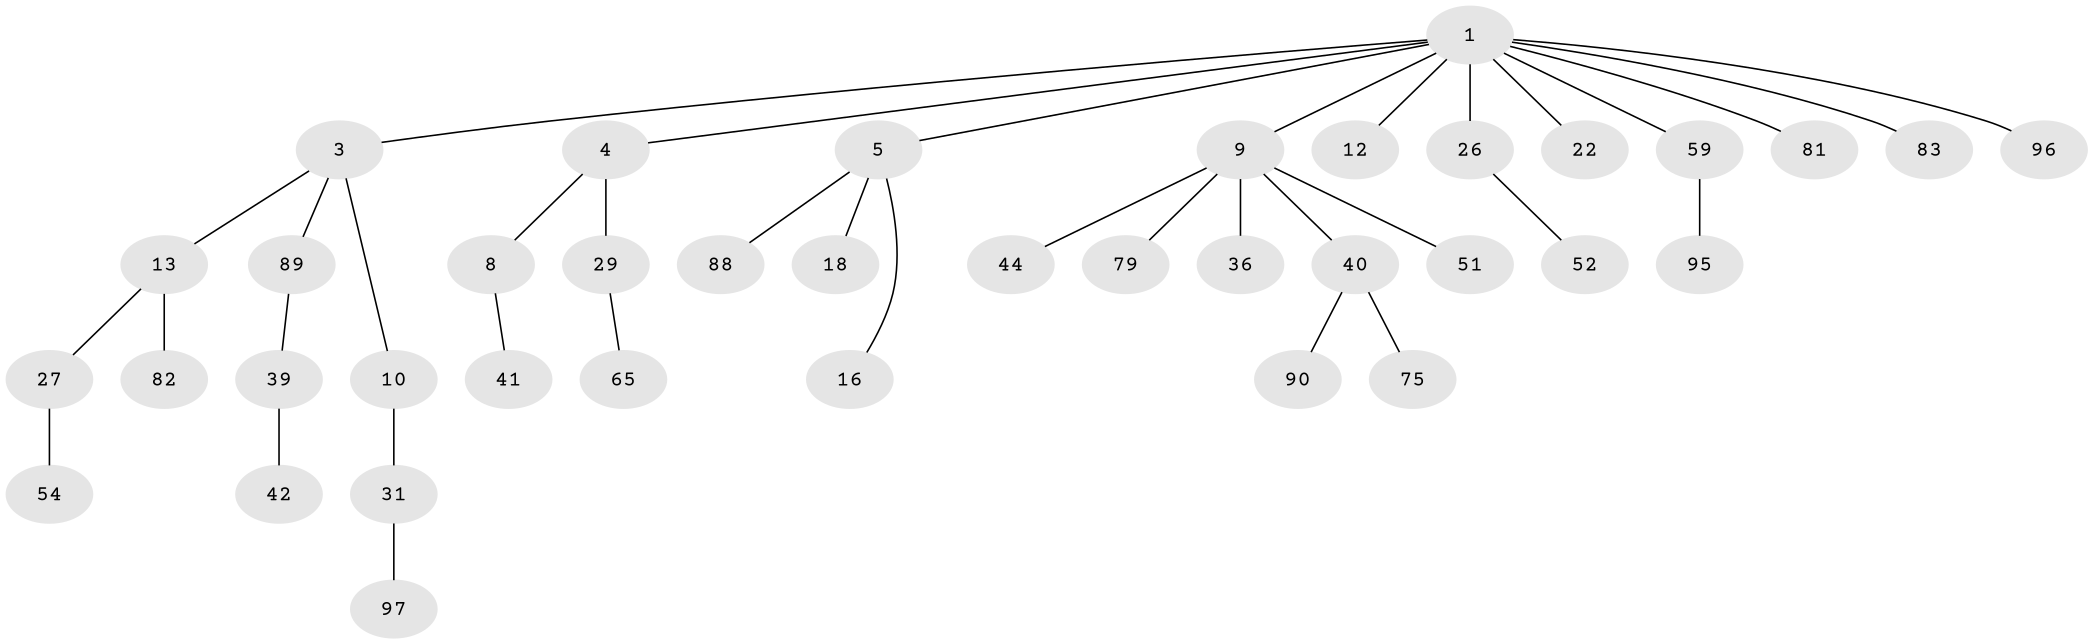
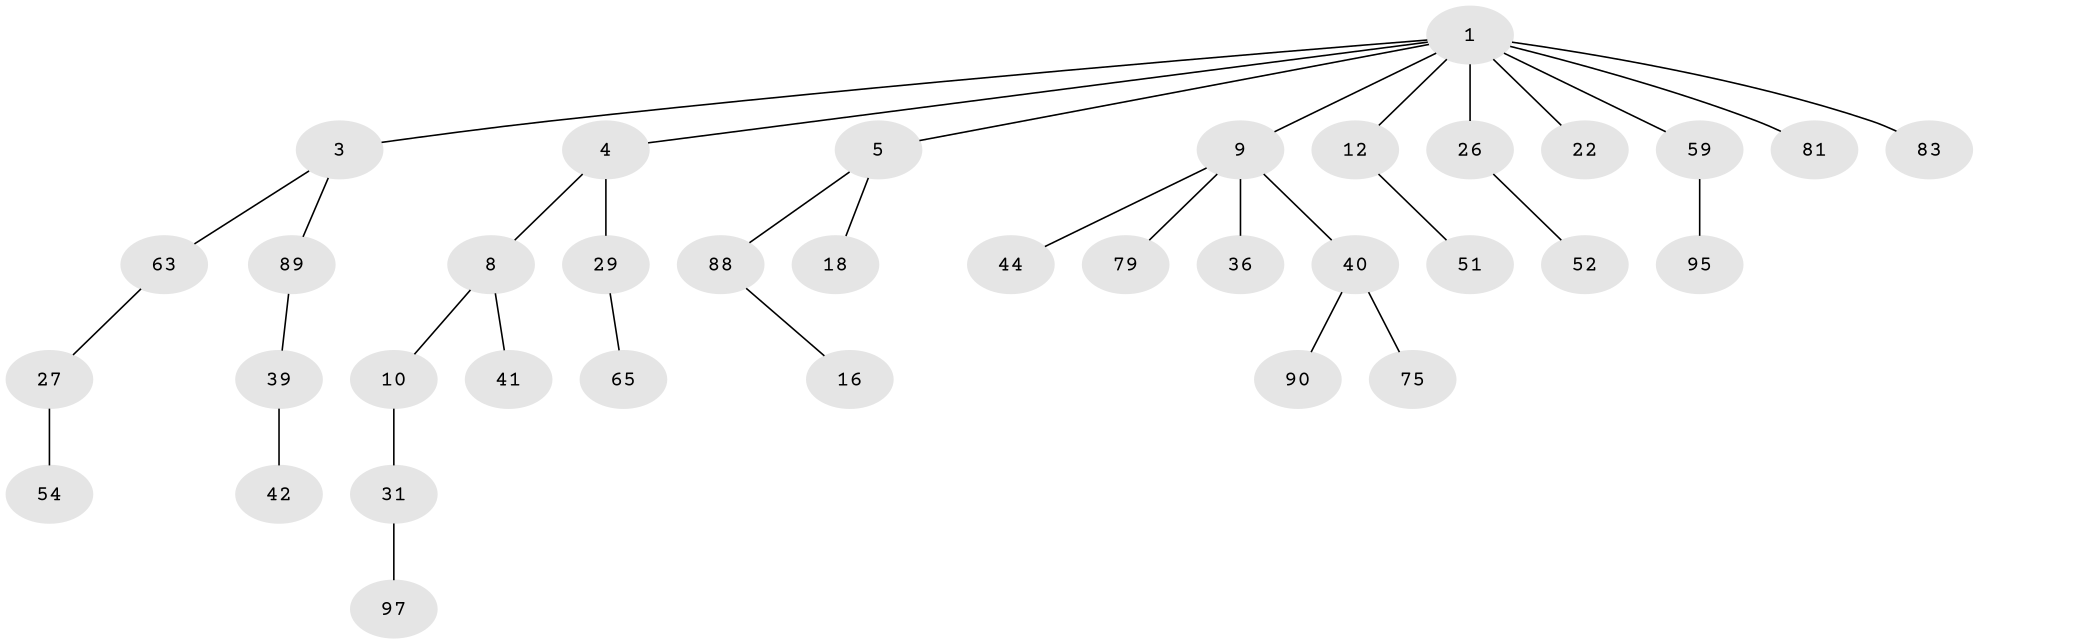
(2044, 150) -> none
(1355, 207) -> (1412, 207)
(164, 265) -> (164, 265)
(367, 265) -> (442, 322)
(896, 268) -> (785, 322)
(164, 379) -> none
